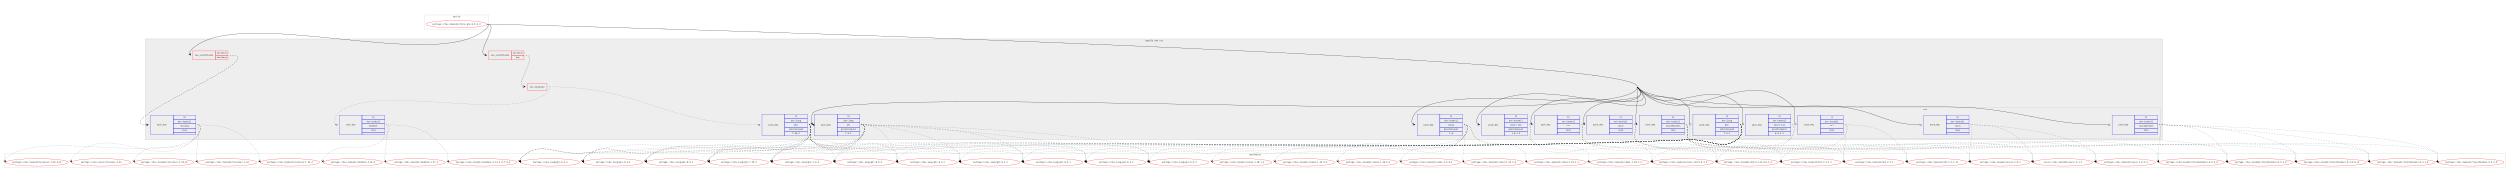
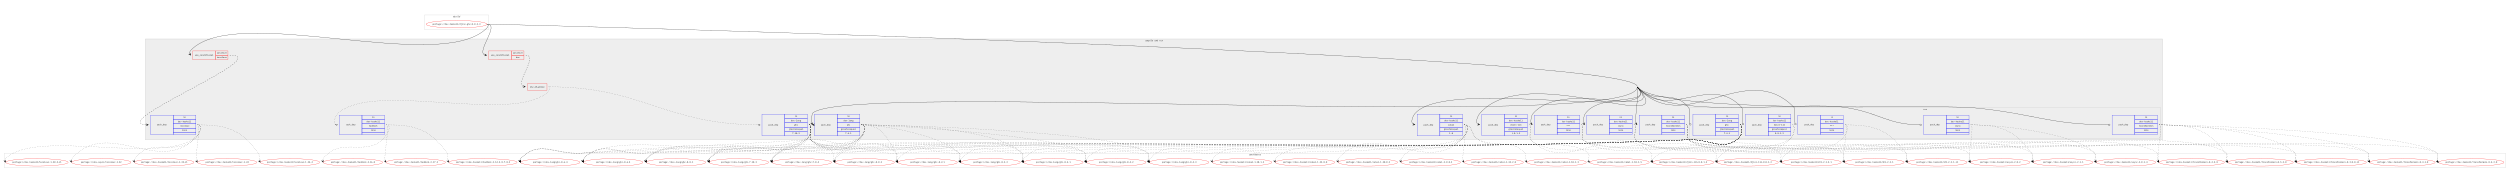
(2063, 162) -> (2063, 162)
